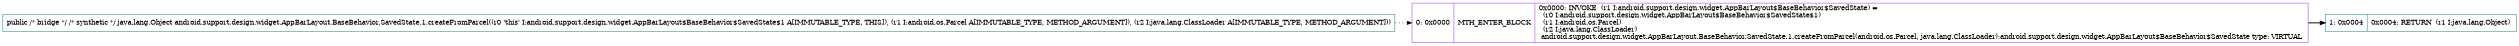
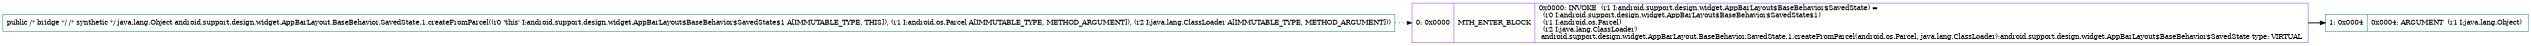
(2442, 23) -> (2448, 23)
